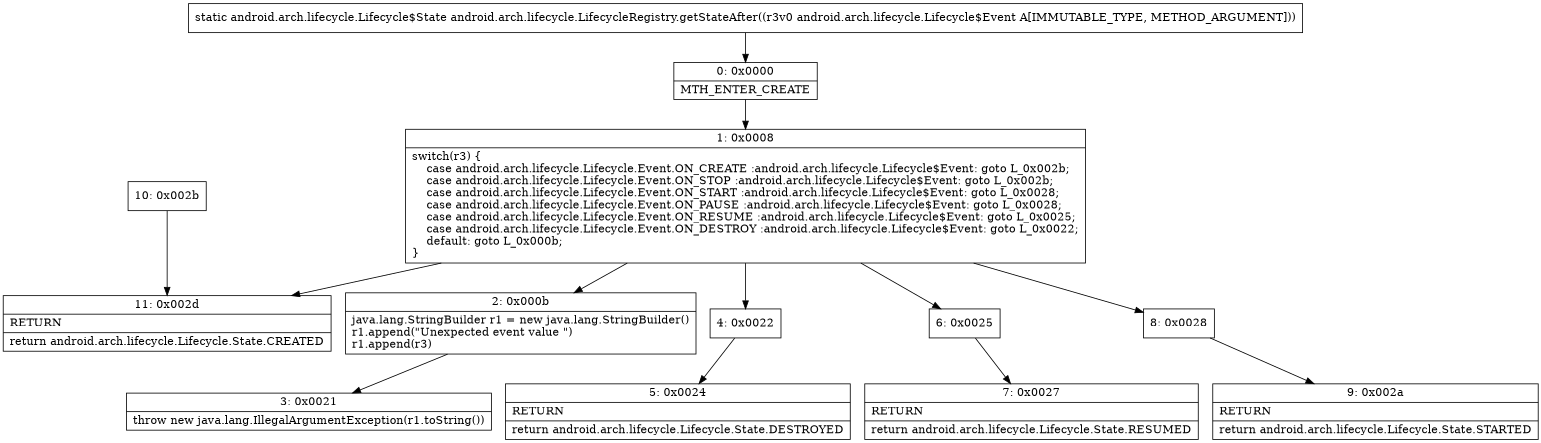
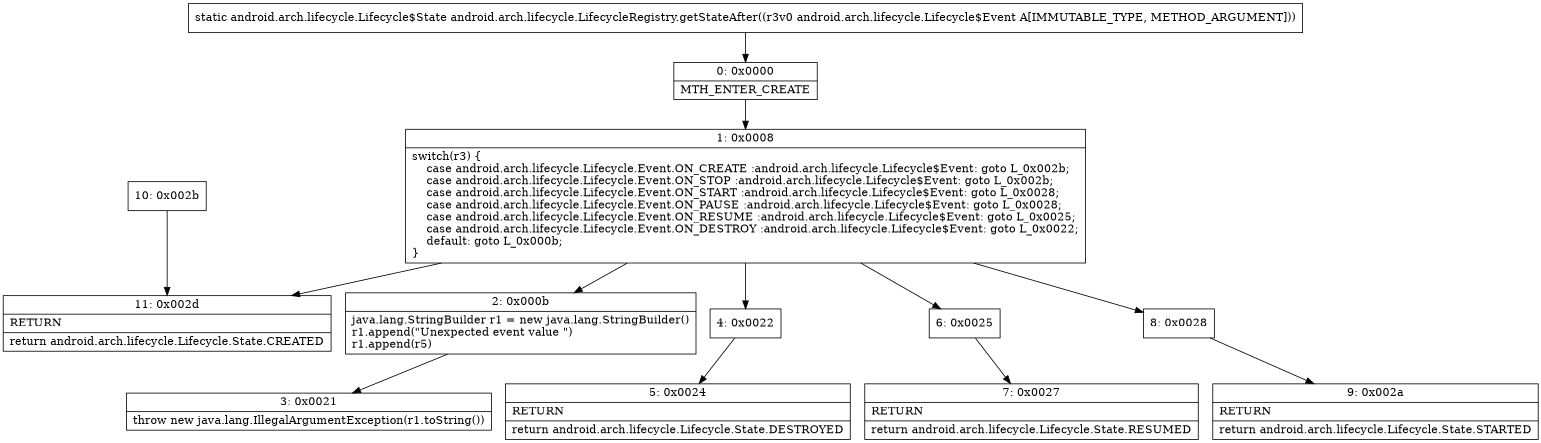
(392, 344) -> (392, 344)
